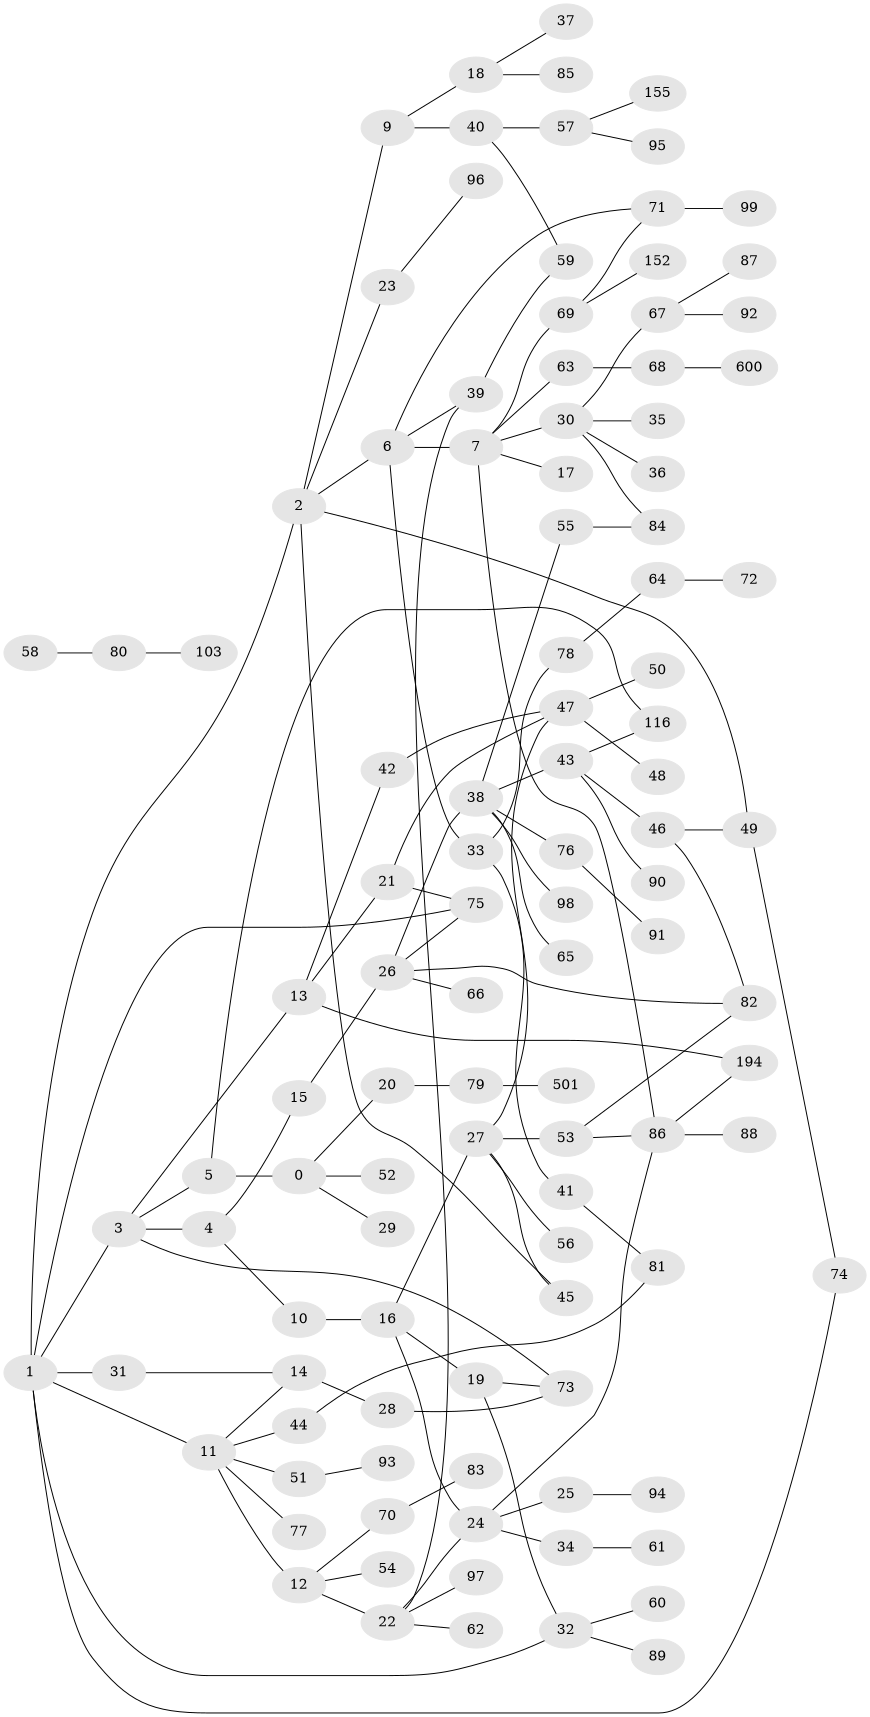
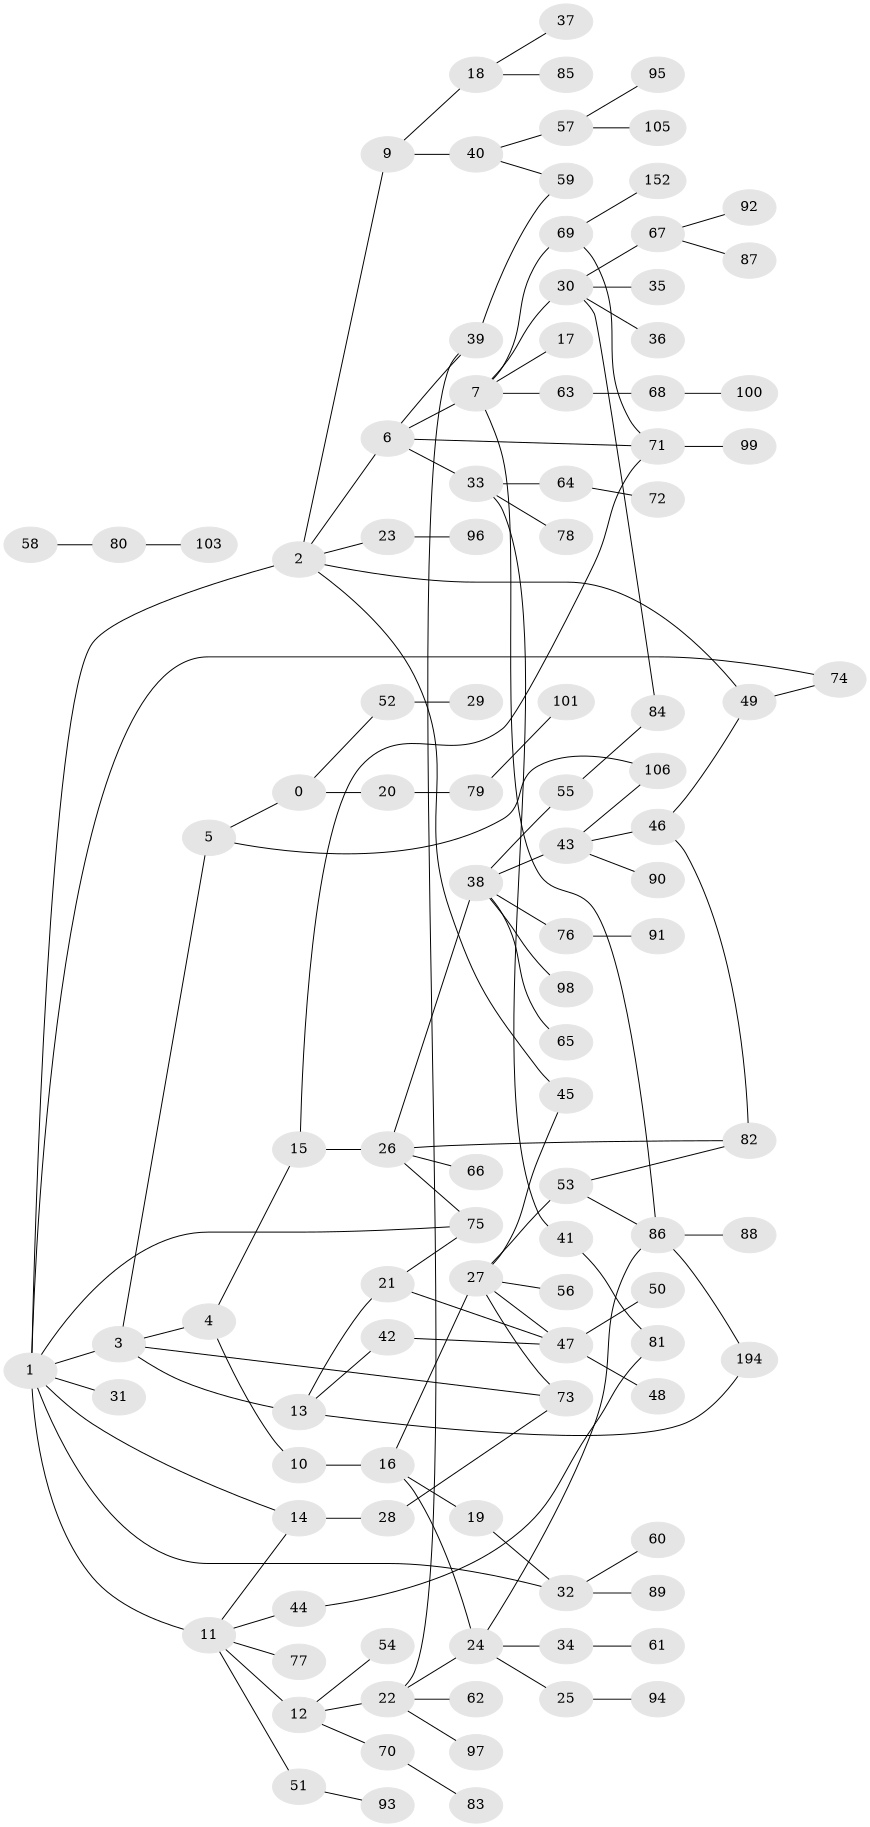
(658, 93) -> (658, 128)
(749, 368) -> (749, 393)
(612, 617) -> (521, 484)
(658, 724) -> (658, 771)
none -> (395, 745)
(566, 1086) -> (566, 702)
(343, 1203) -> (435, 702)
(209, 1373) -> (154, 1459)
(521, 1385) -> (513, 1337)
